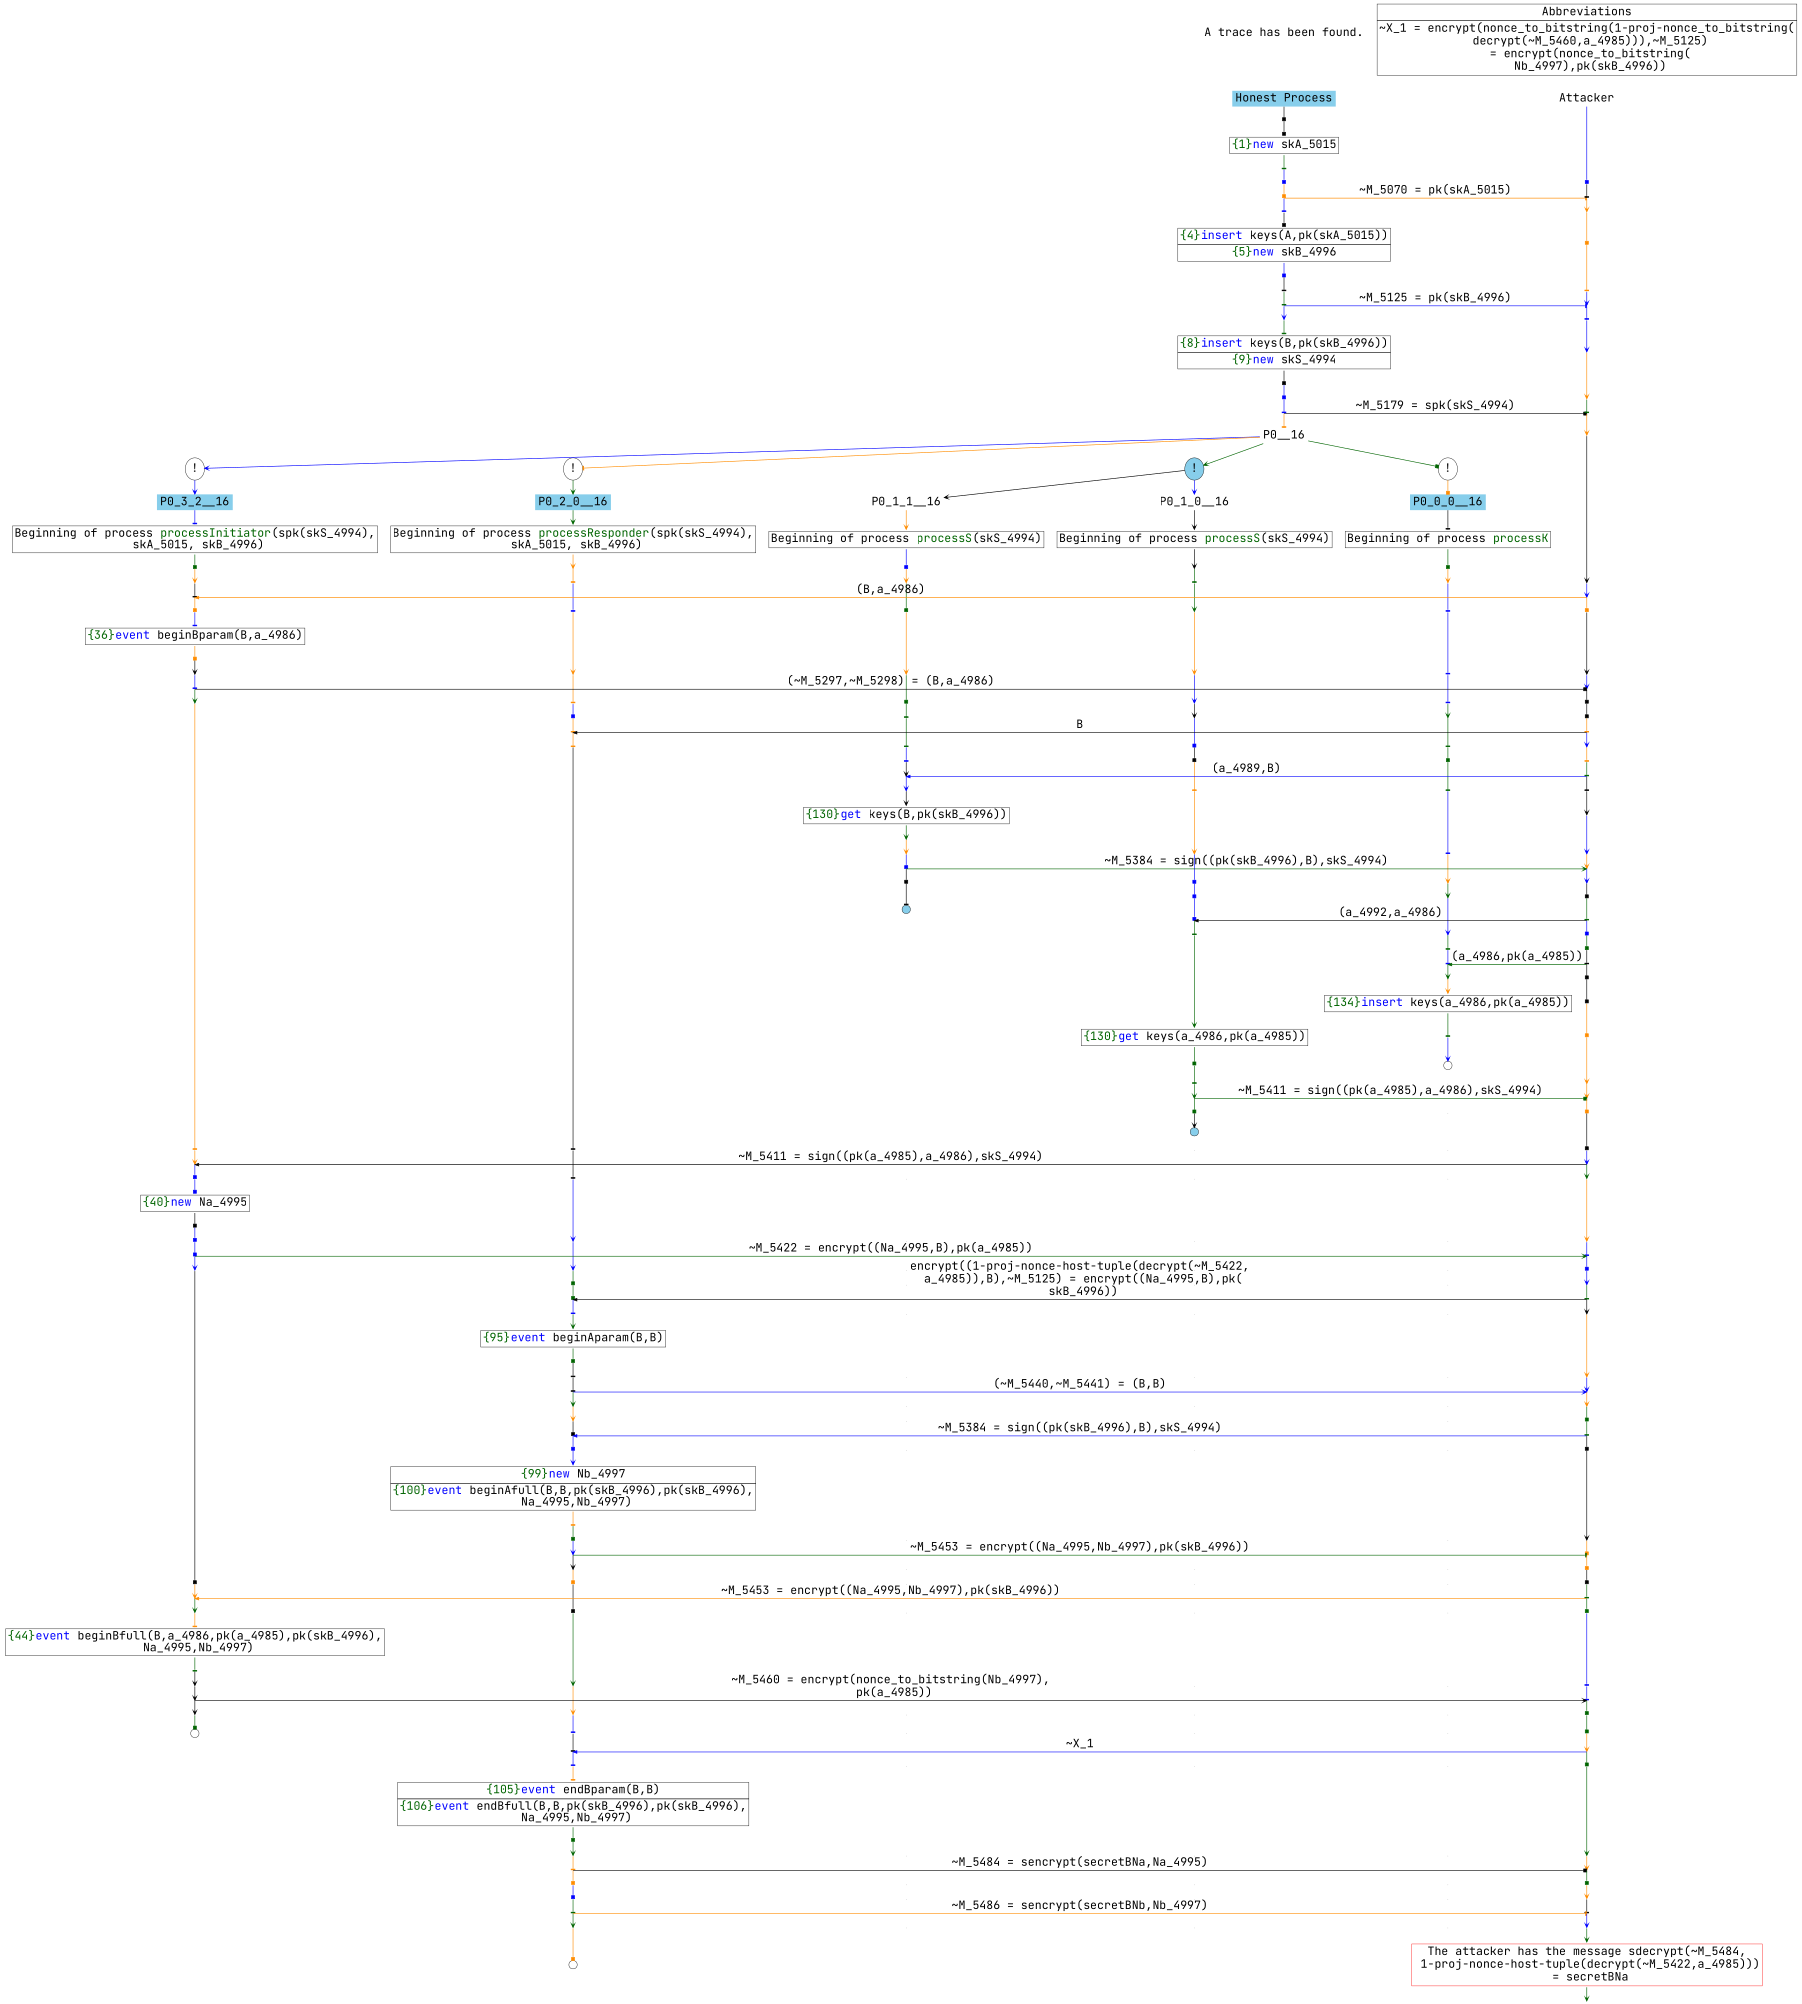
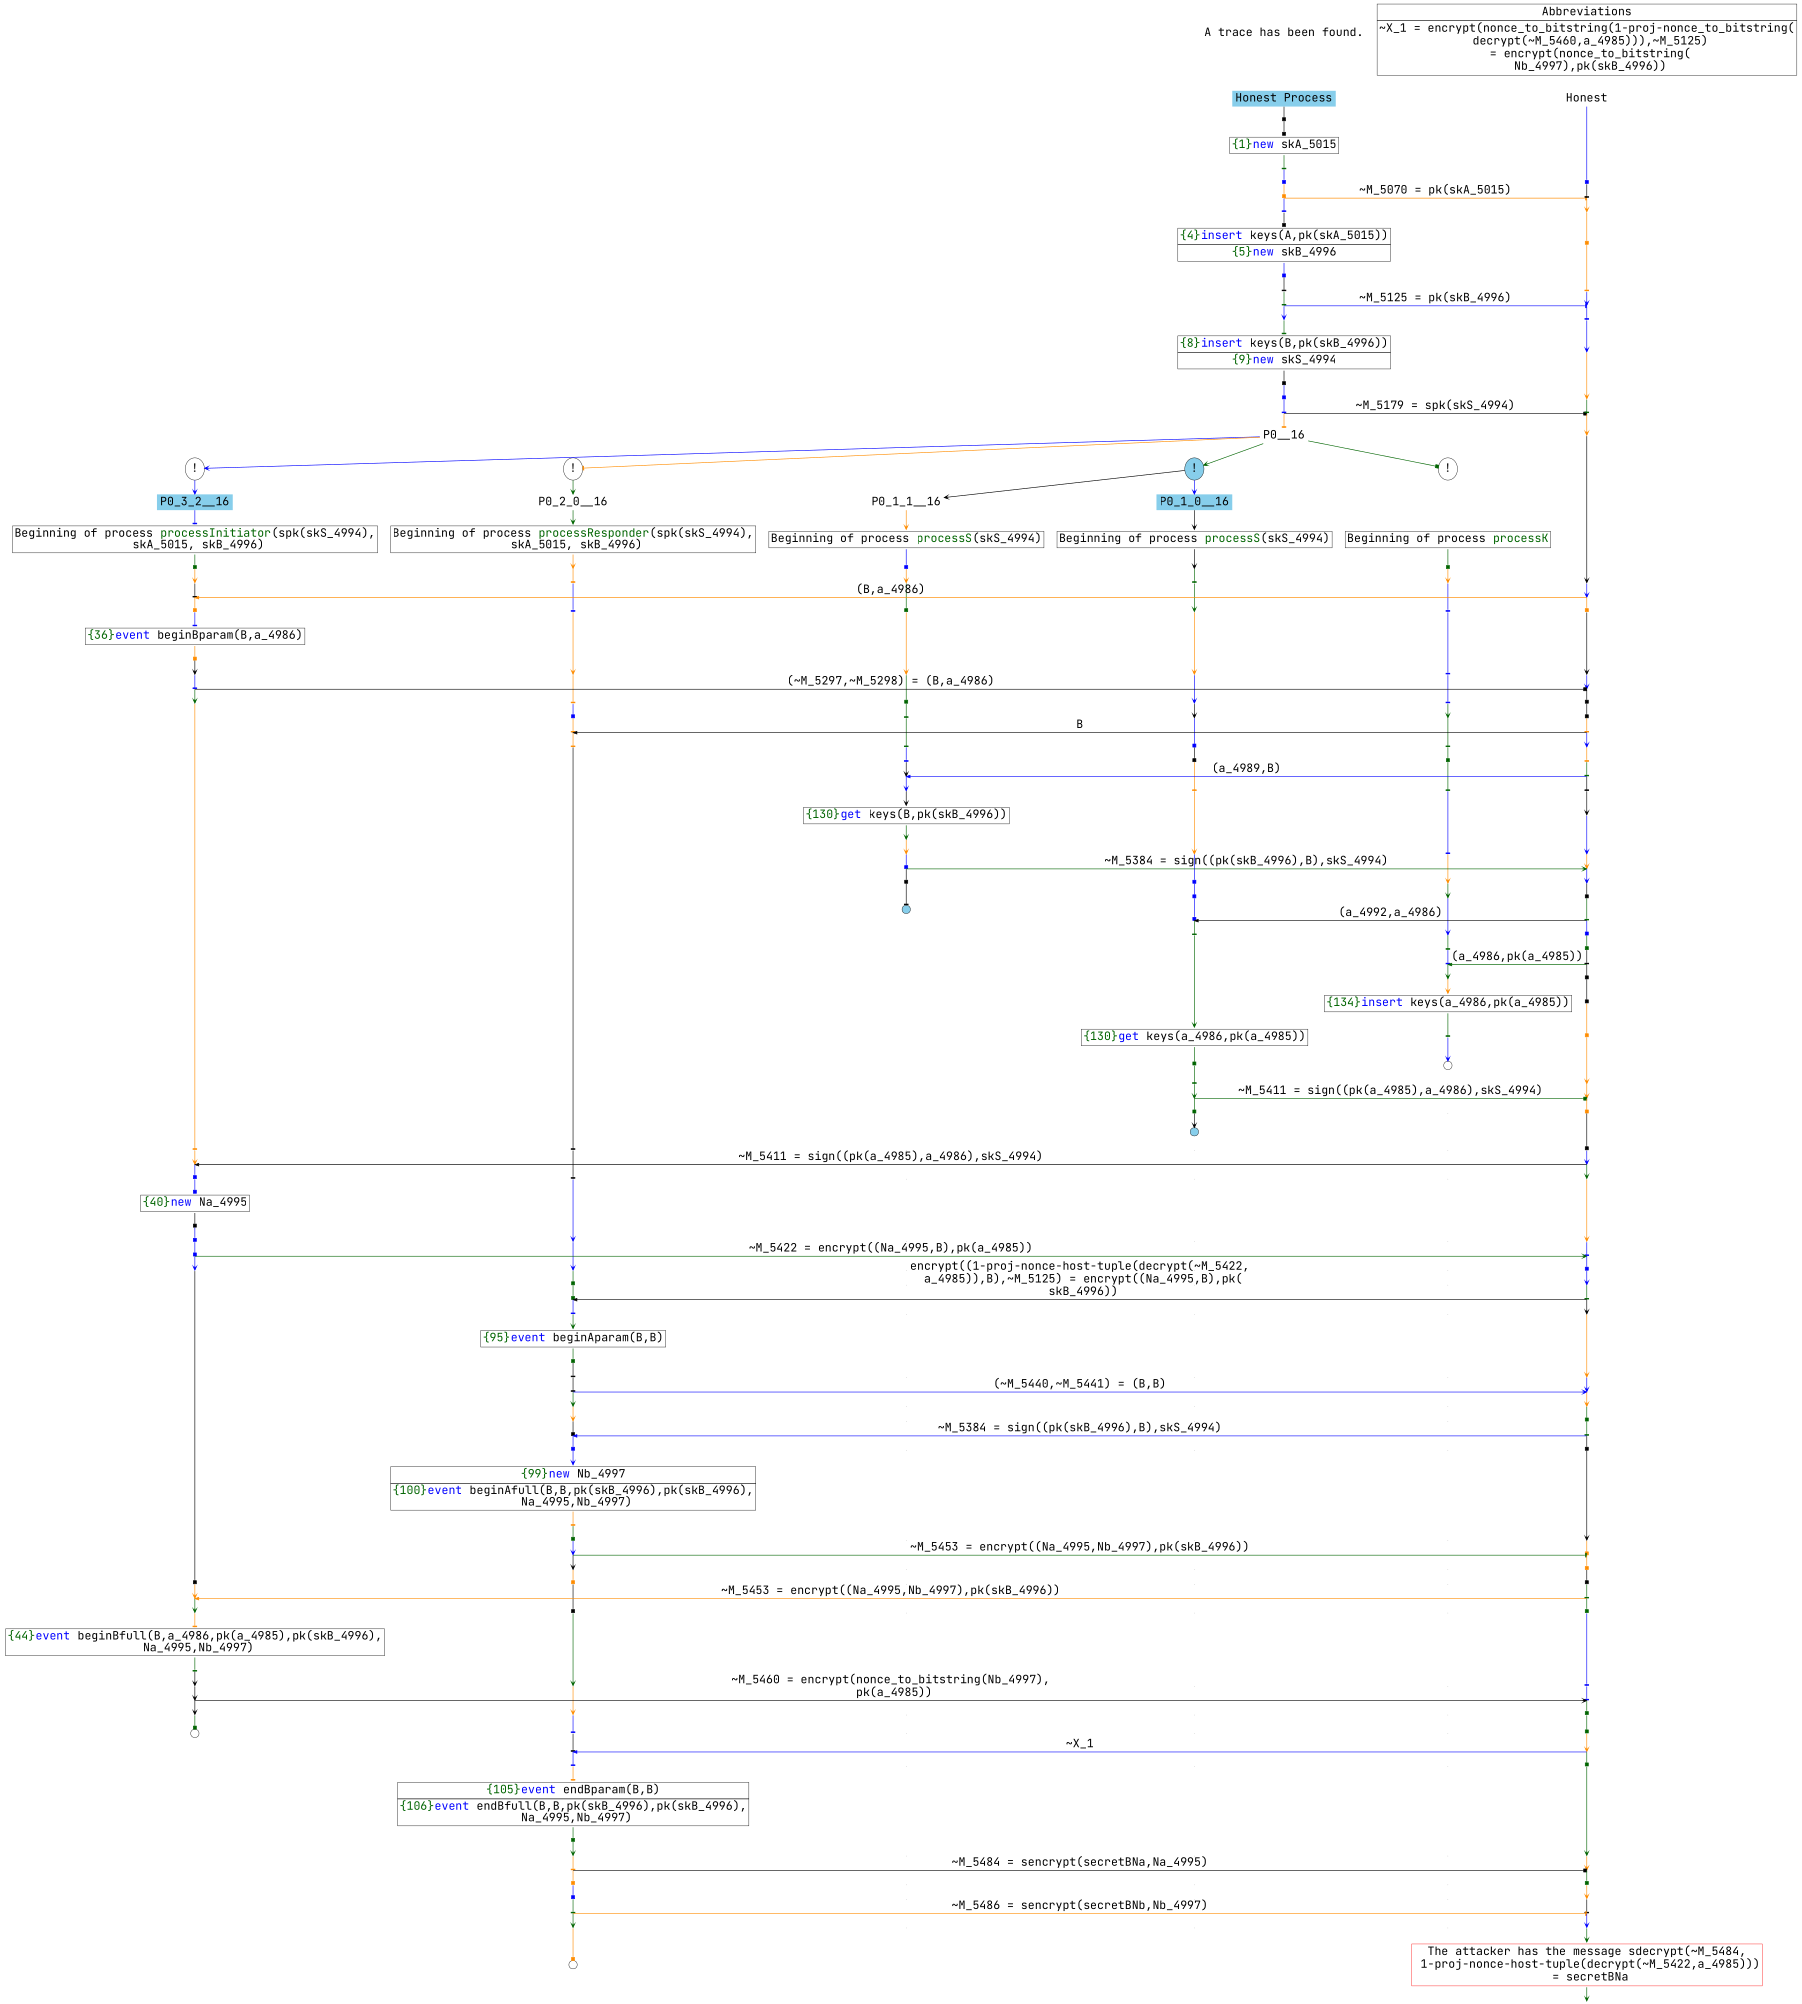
(1587, 99) -> (1587, 99)
(573, 502) -> (573, 502)
(1194, 502) -> (1194, 502)
(1448, 502) -> none
